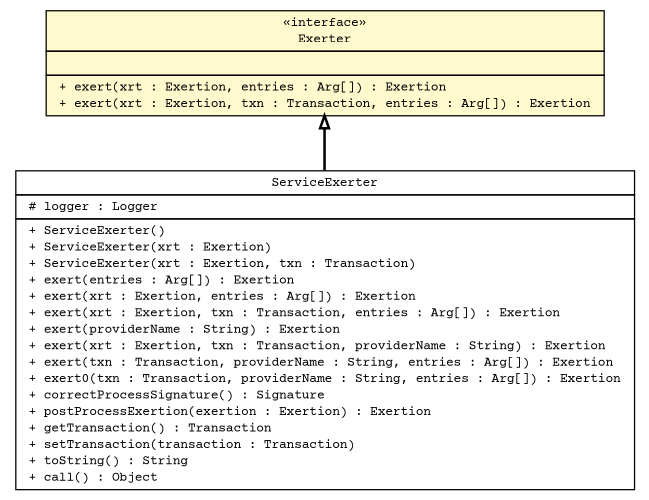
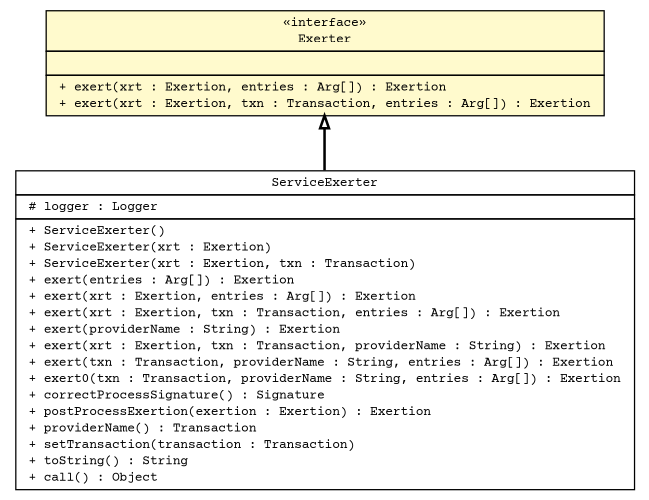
(151, 428) -> (143, 428)
